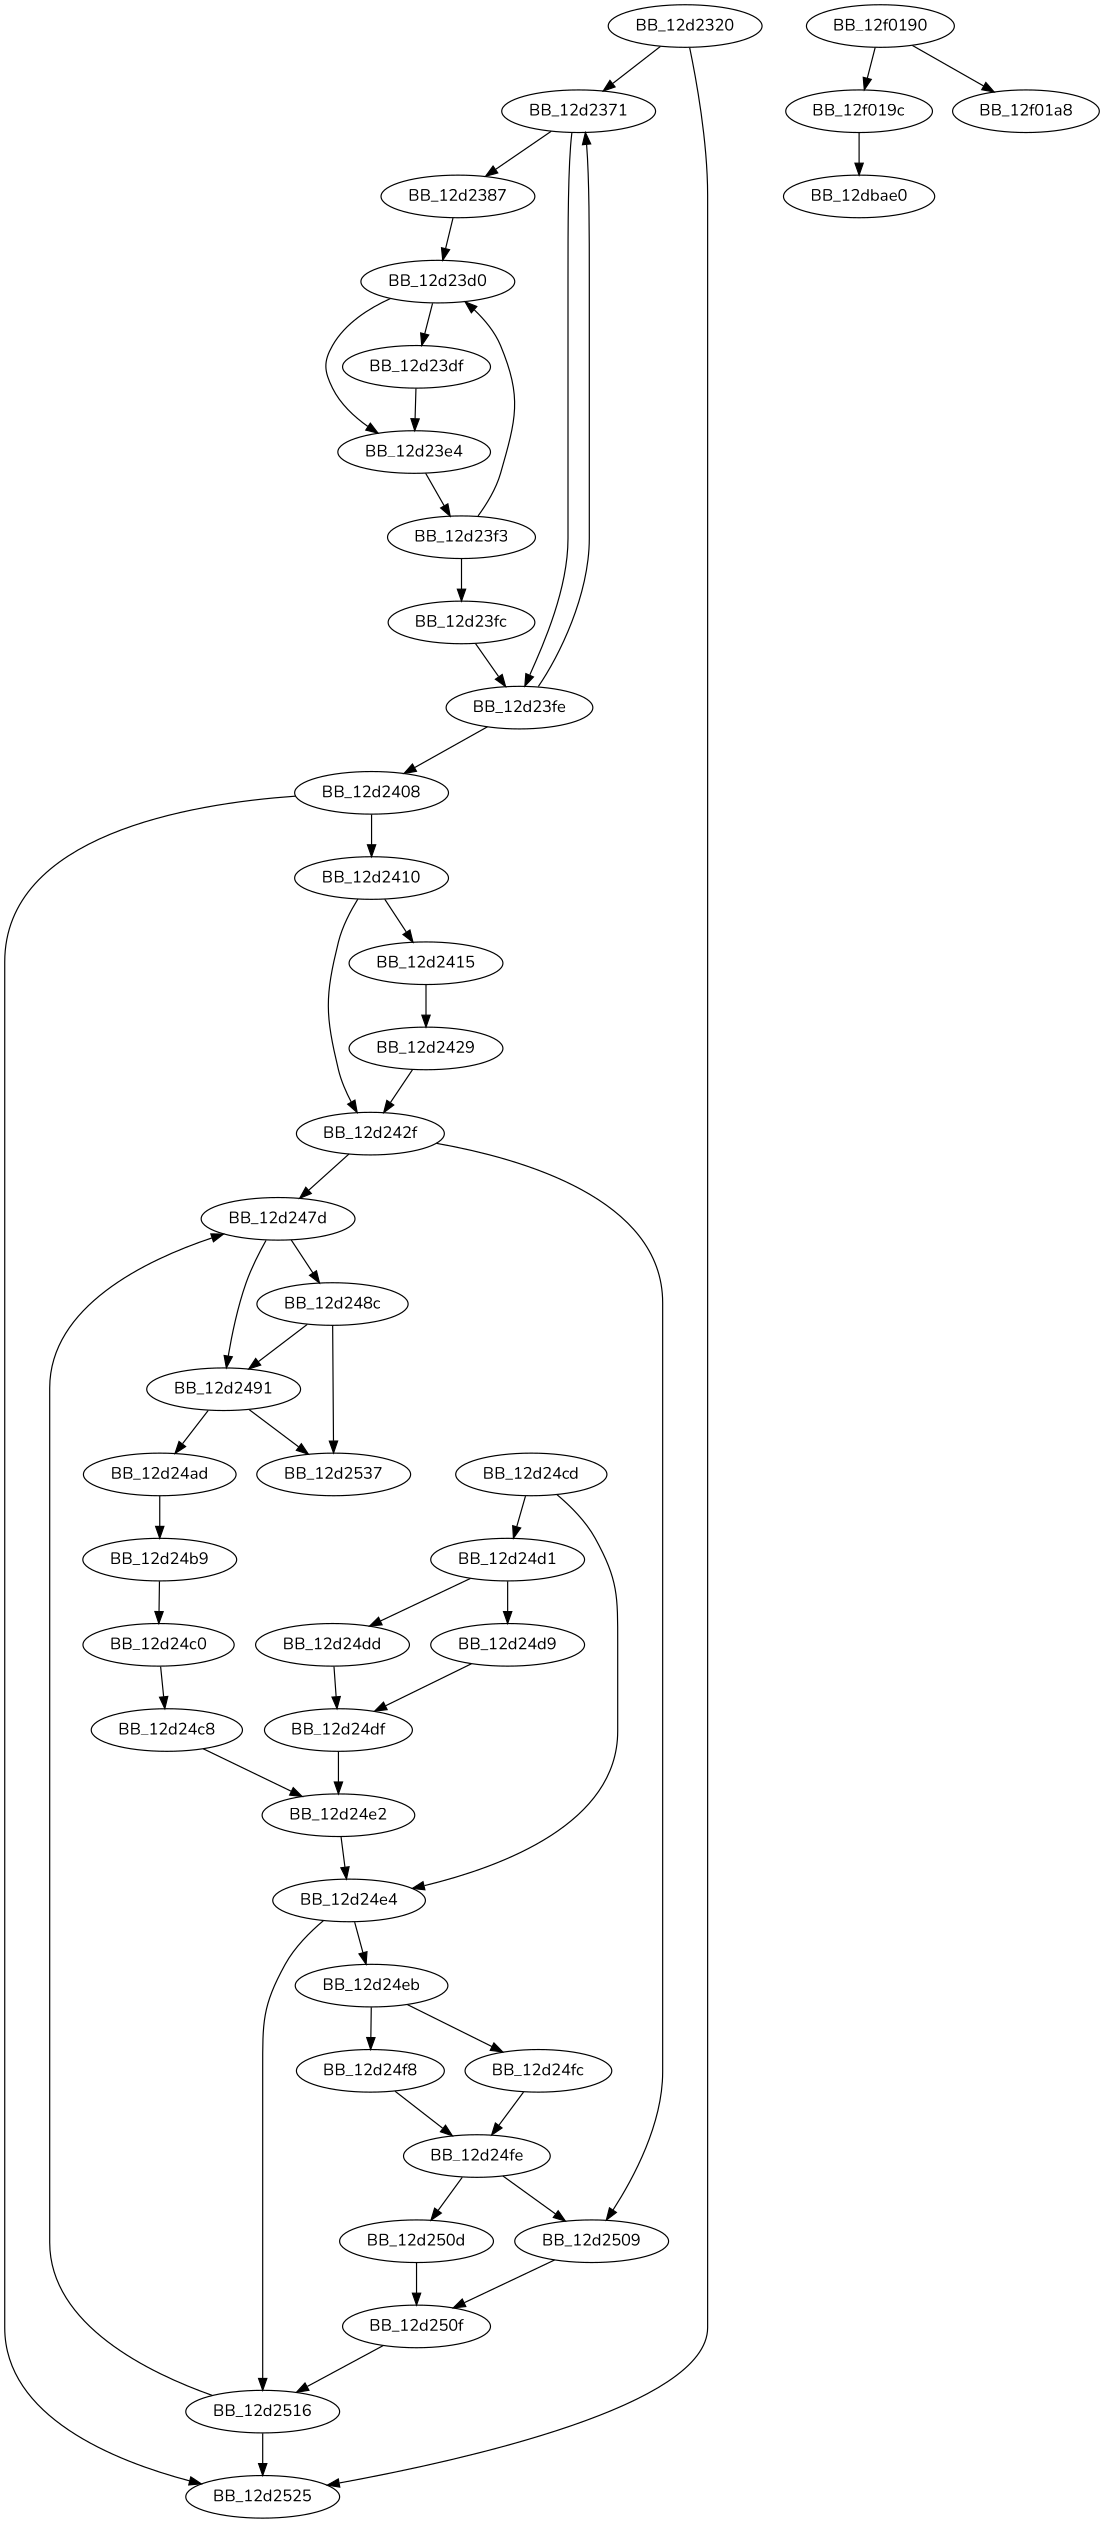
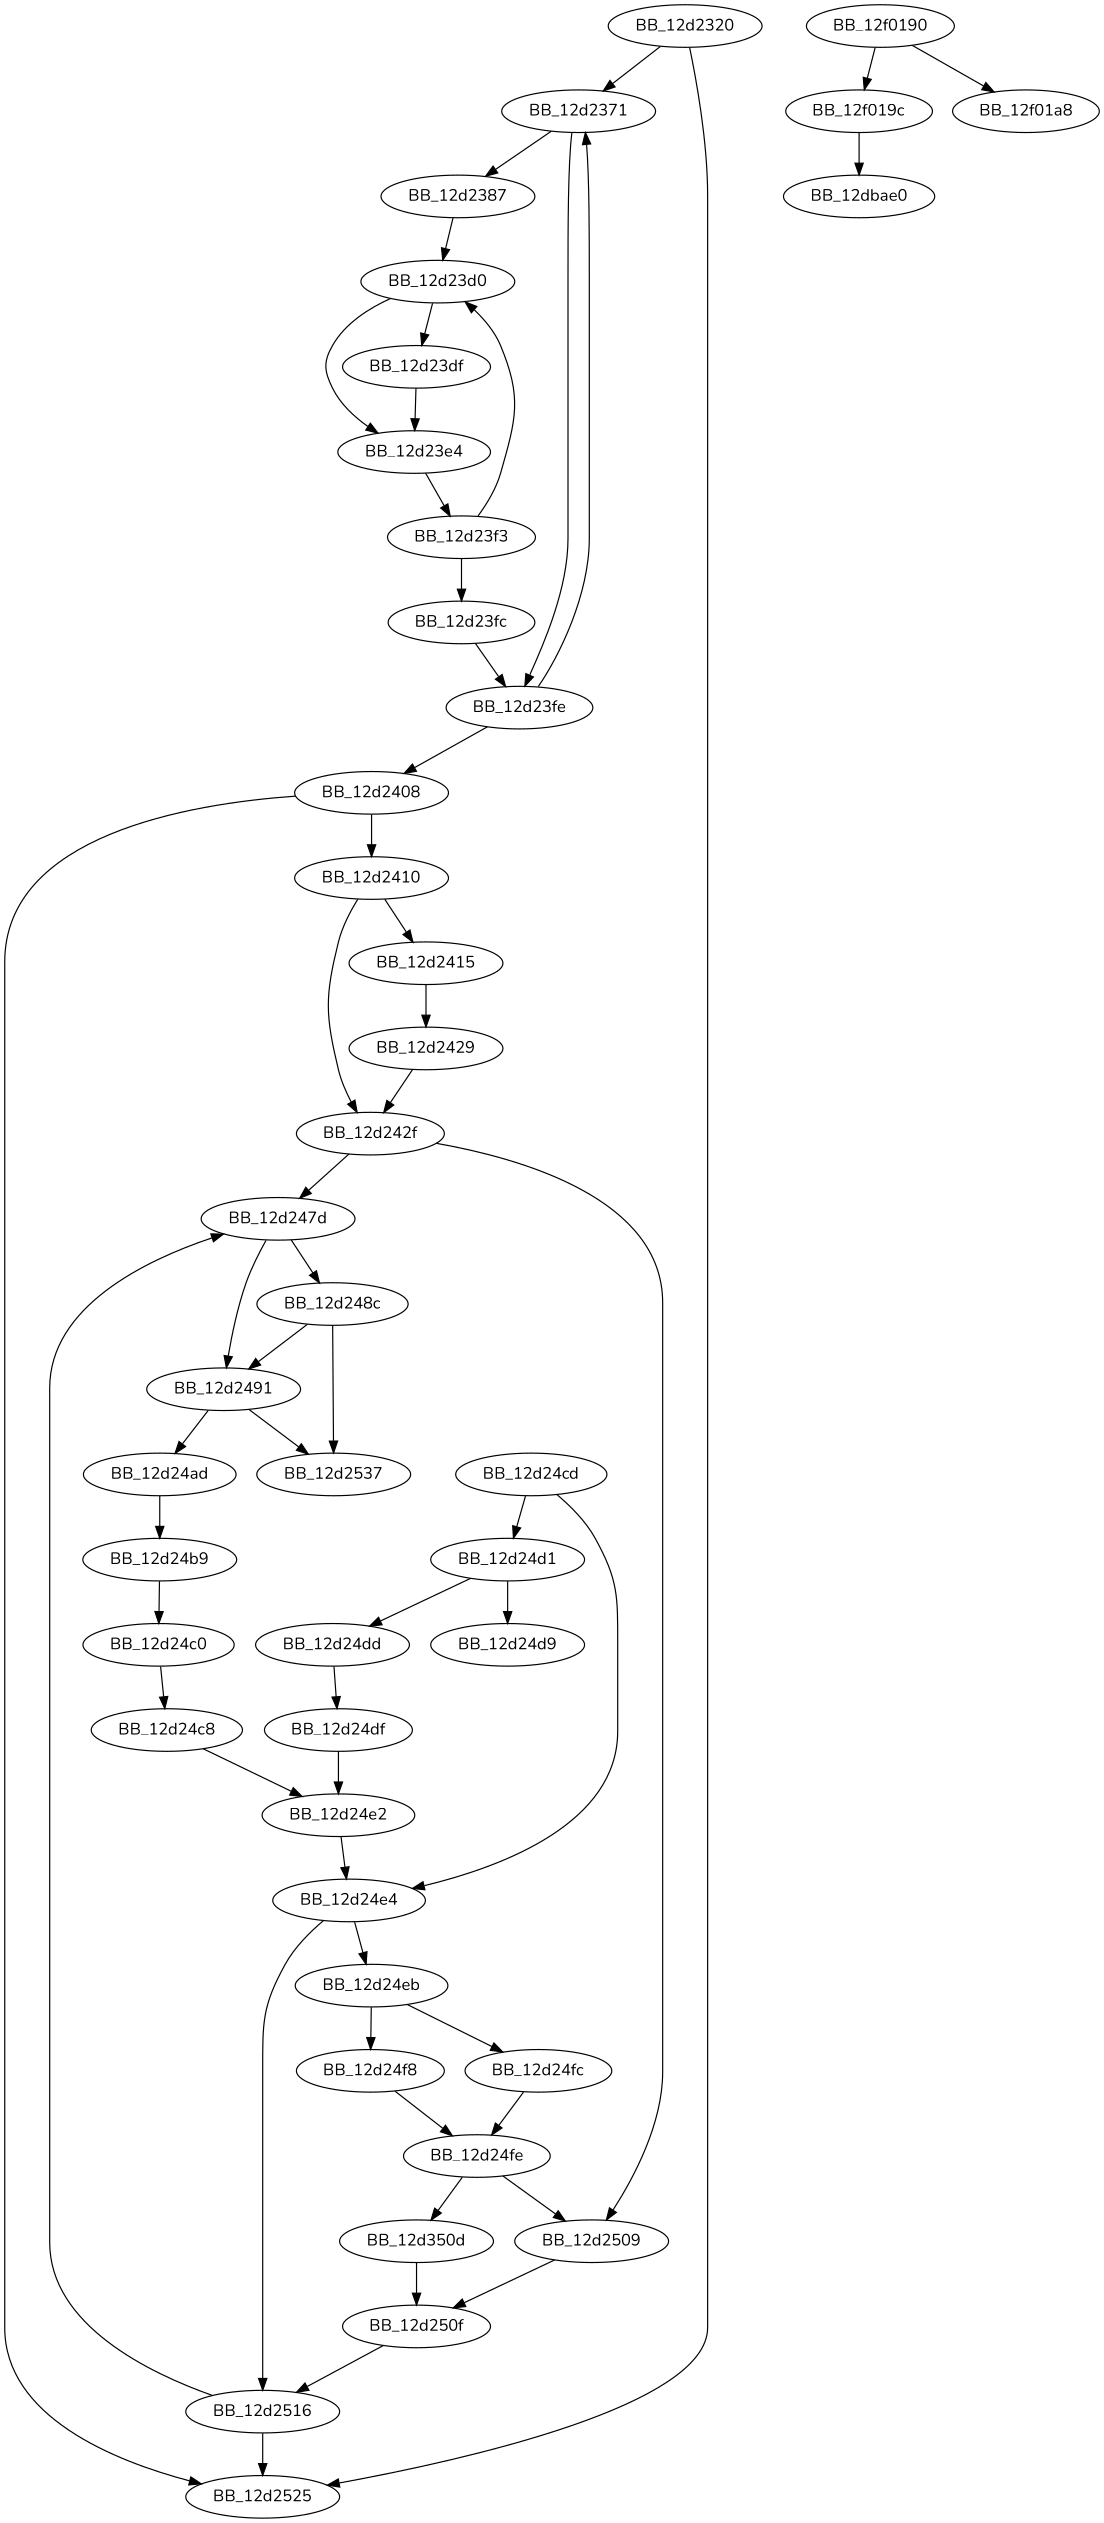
(428, 1685) -> none
(417, 2241) -> (417, 2241)
